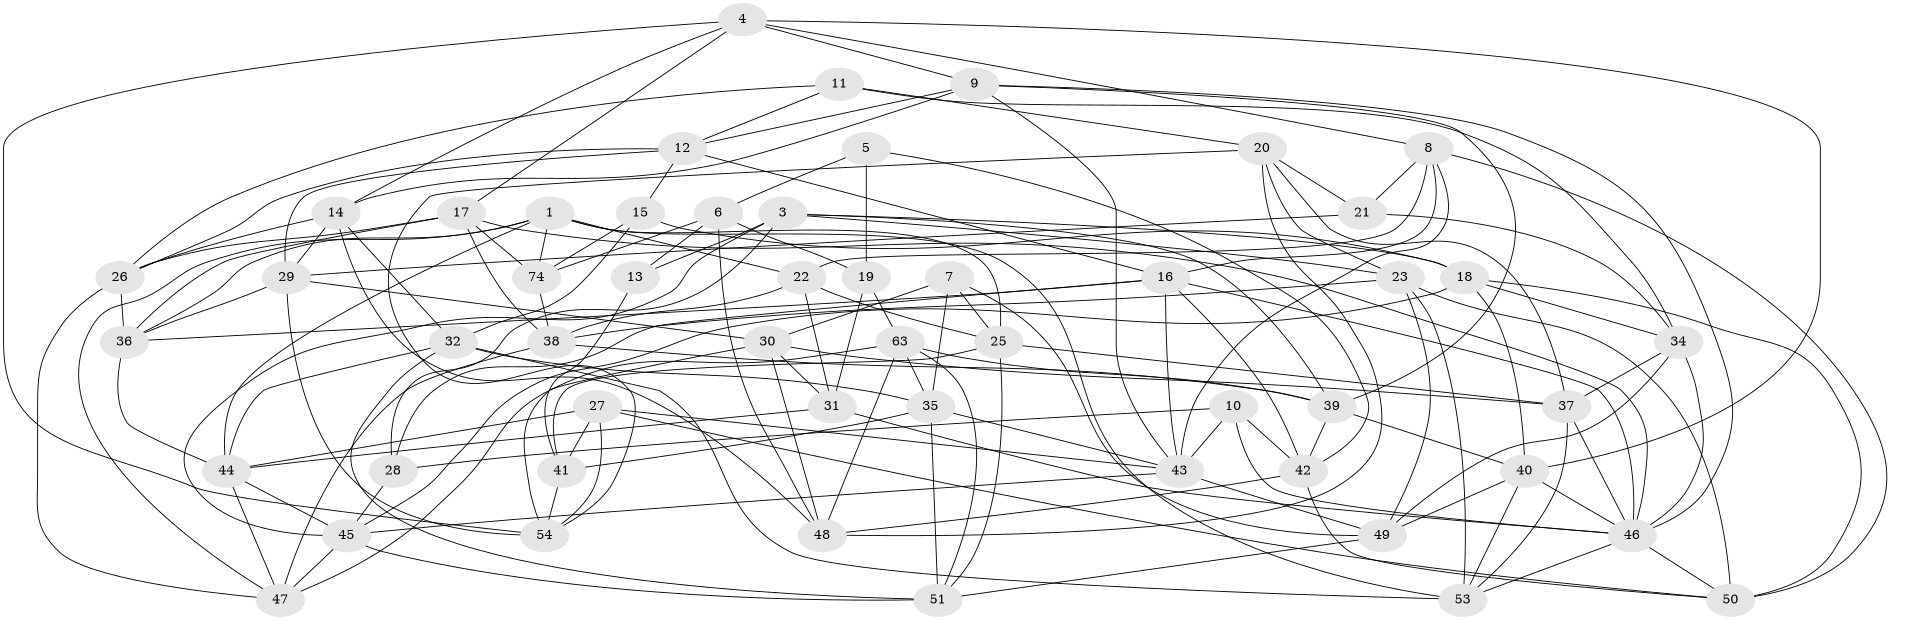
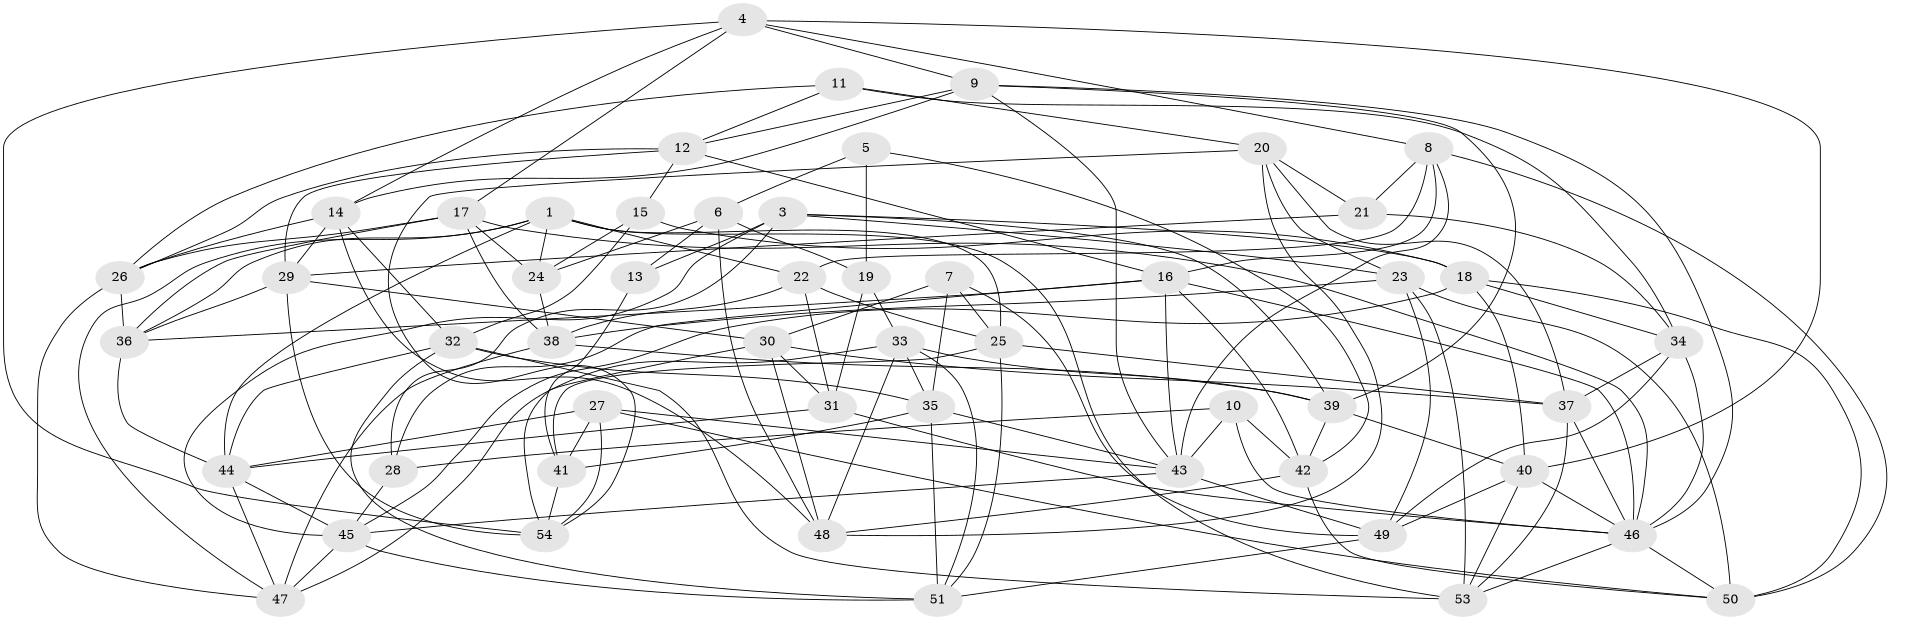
(537, 278) -> (537, 278)
(900, 342) -> (900, 342)
